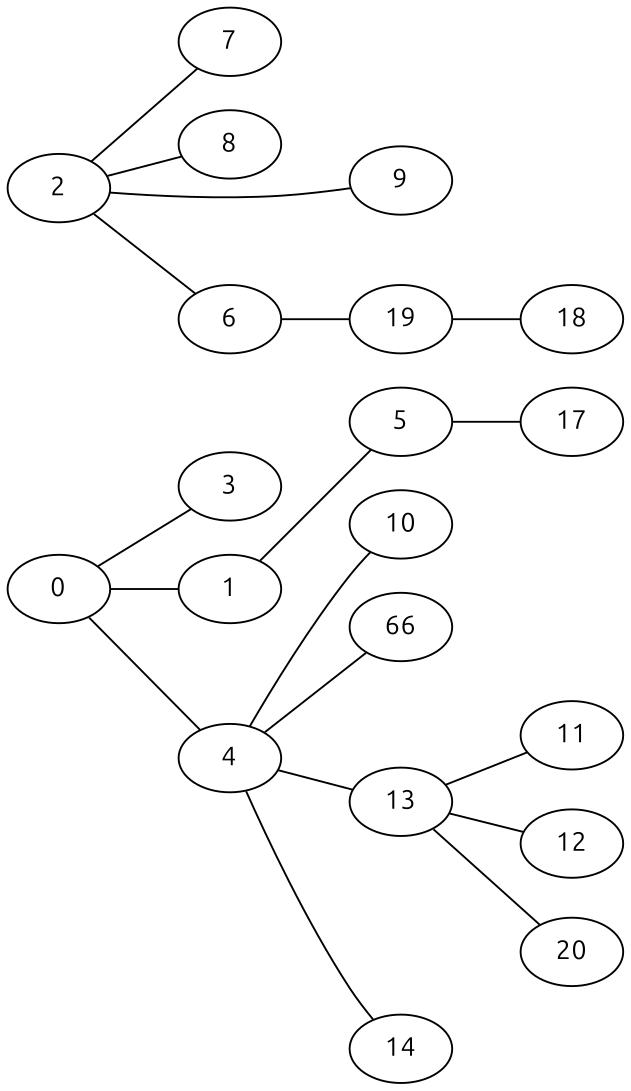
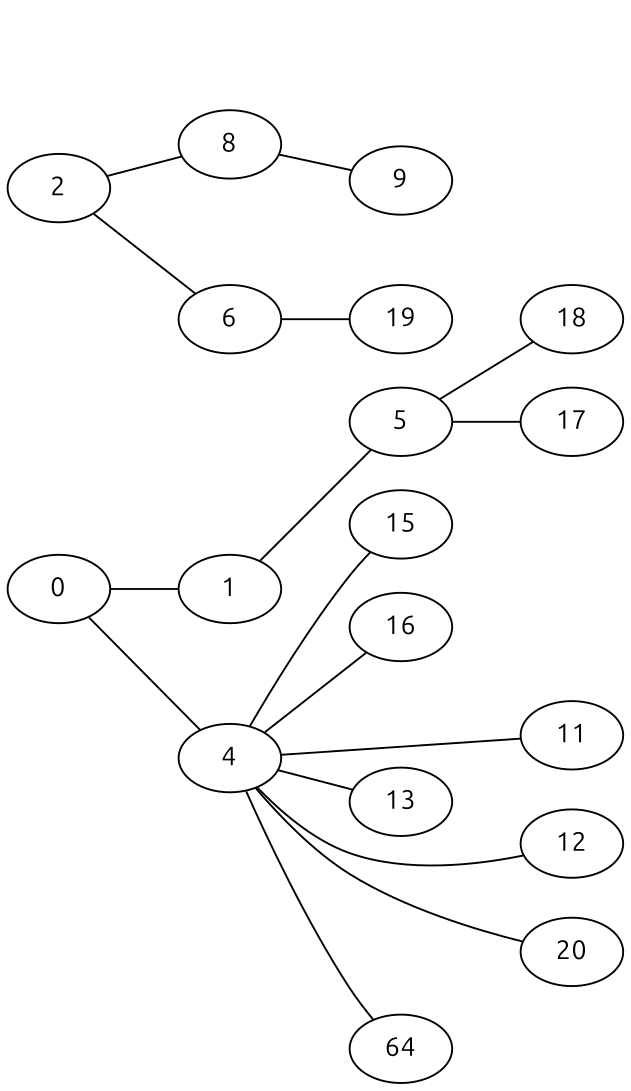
(230, 42) -> none
(230, 197) -> (315, 162)
(487, 319) -> (486, 370)
(230, 486) -> none
(401, 524) -> (401, 524)
(401, 627) -> (401, 627)
(486, 769) -> (401, 747)
(486, 823) -> (379, 861)
(487, 877) -> (375, 888)
(401, 1049) -> (401, 1049)
